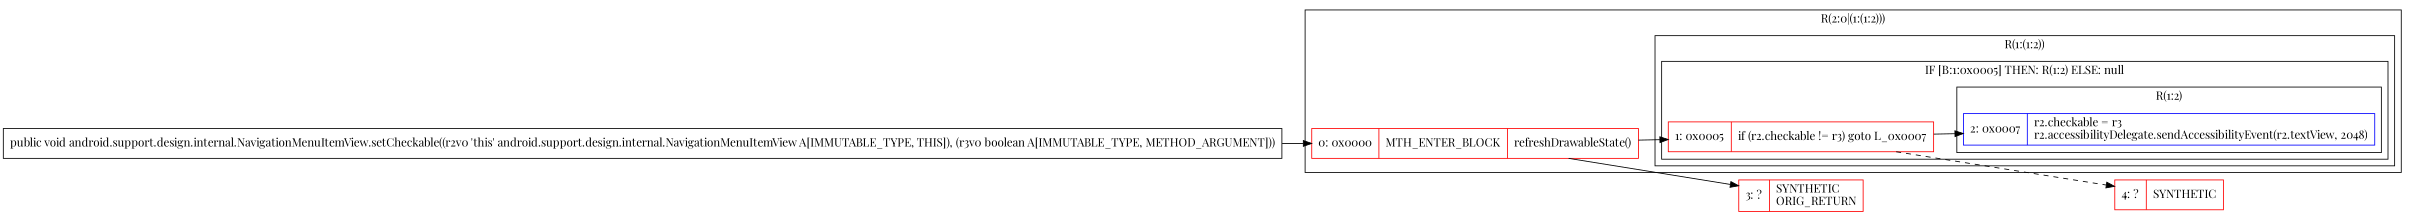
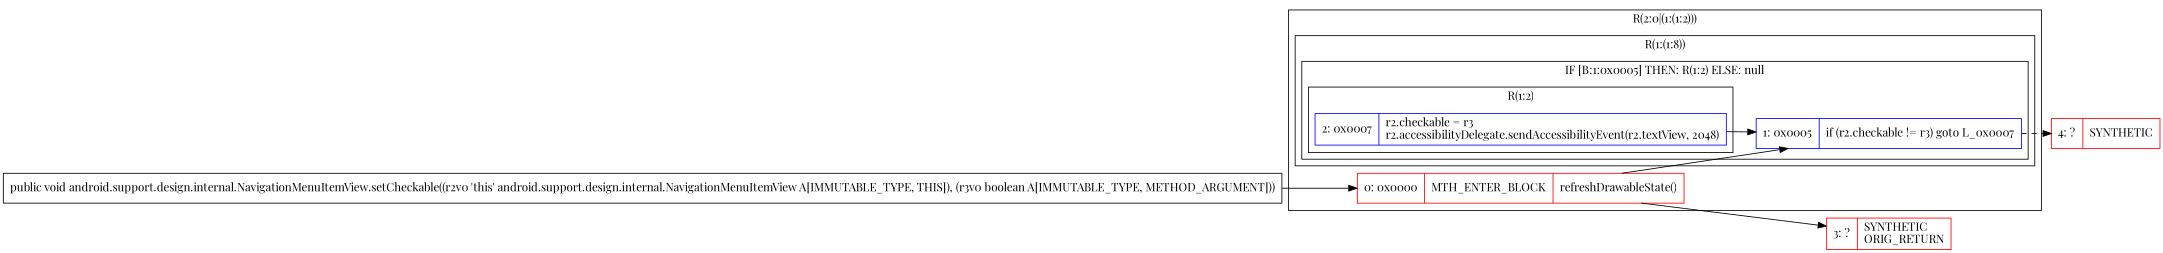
(2025, 45) -> (1665, 45)
(1944, 134) -> (1738, 132)
(1801, 137) -> (1889, 133)
